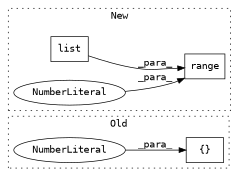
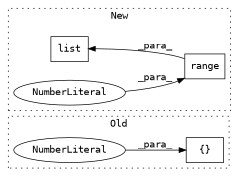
(132, 68) -> (140, 51)
